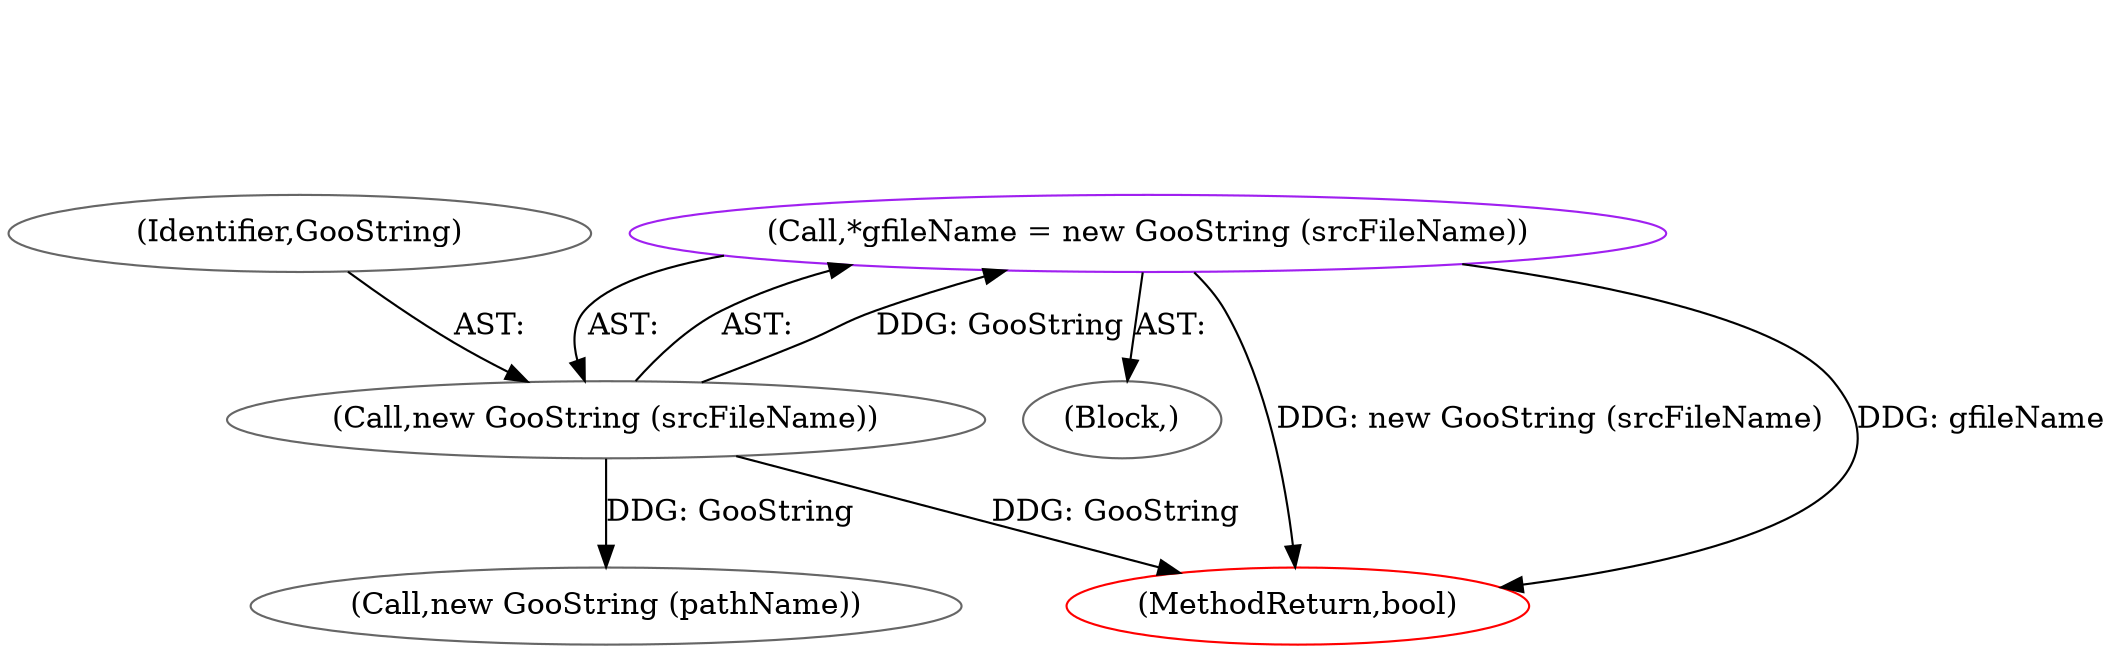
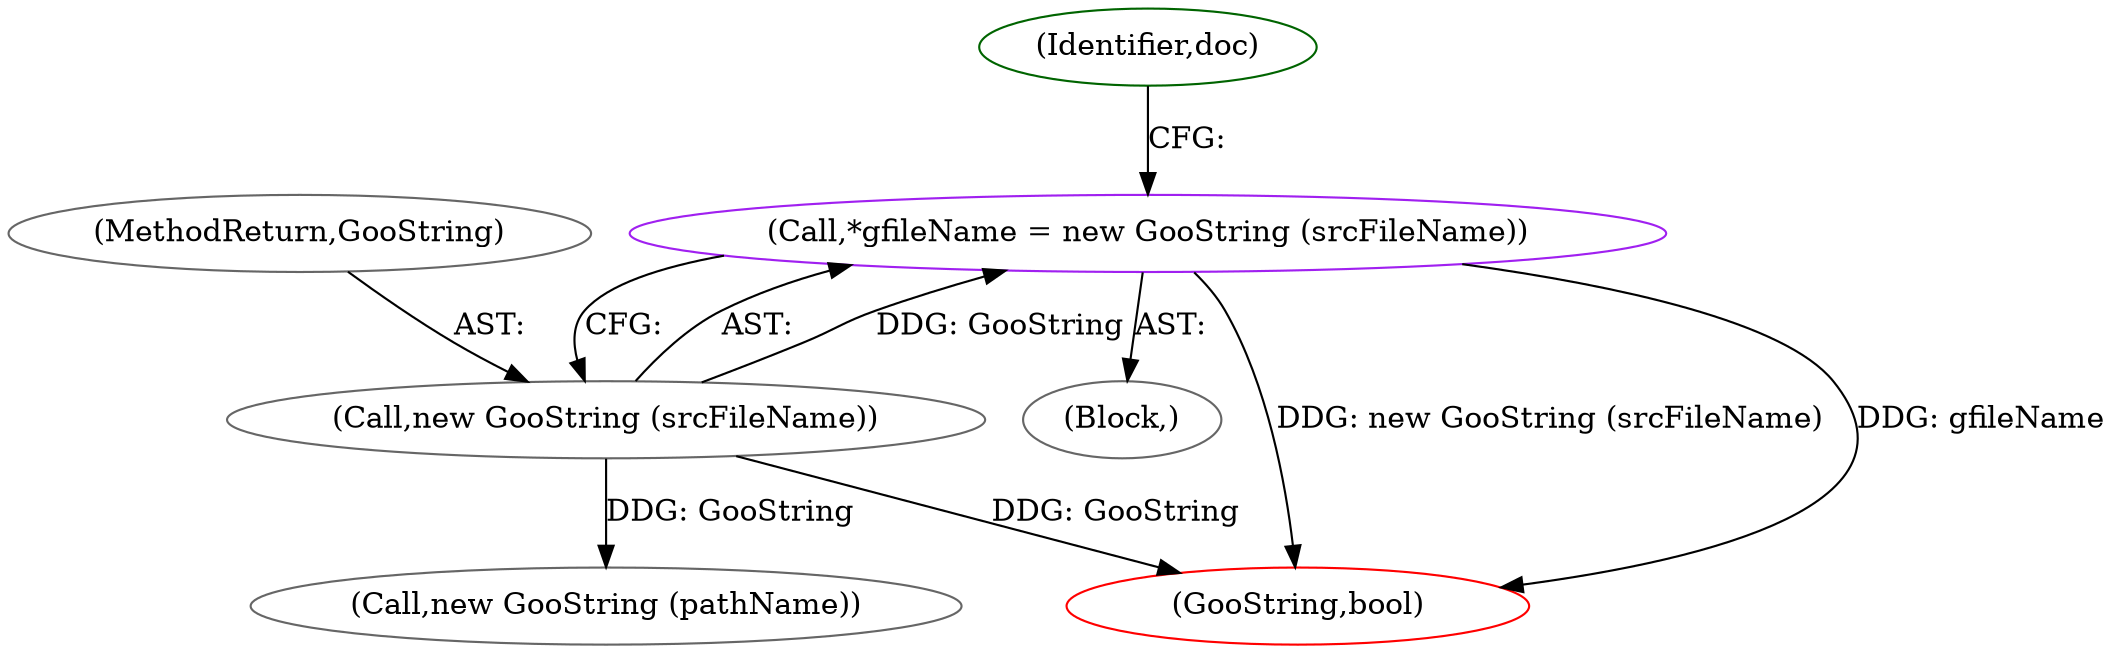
none -> (1148, 47)
(300, 233) -> (300, 233)
(629, 327) -> (629, 327)
(1298, 606) -> (1298, 606)
